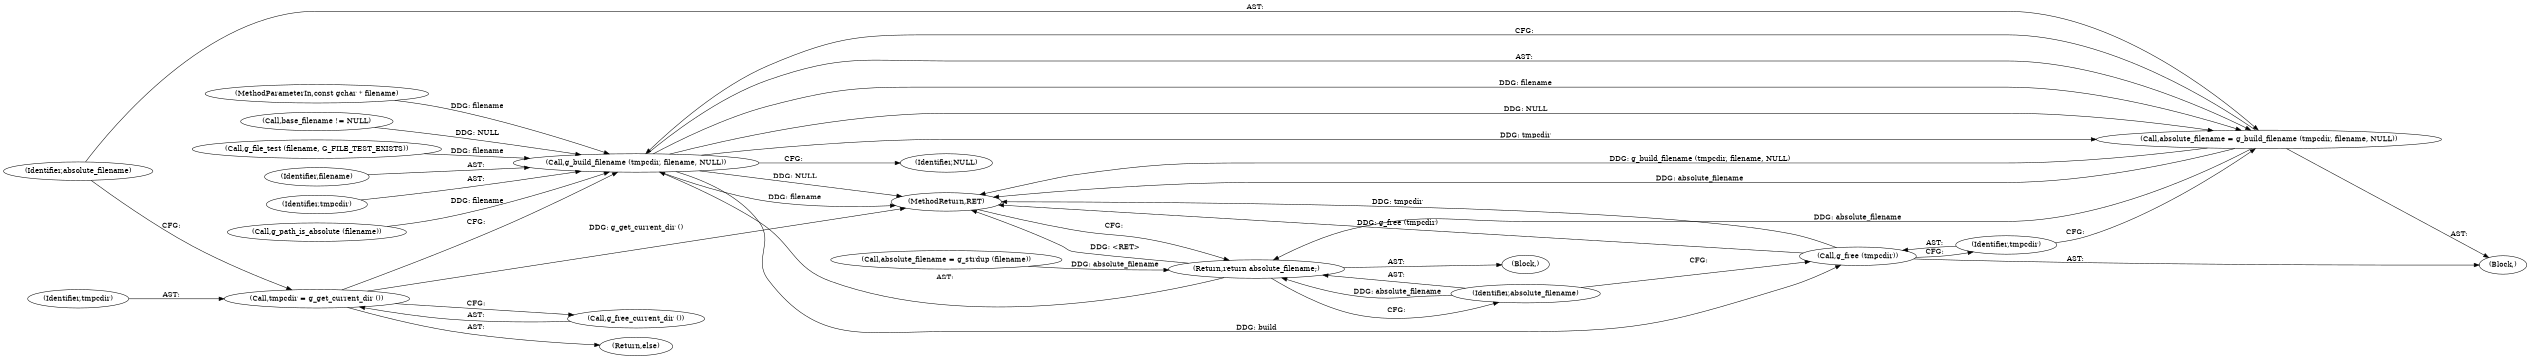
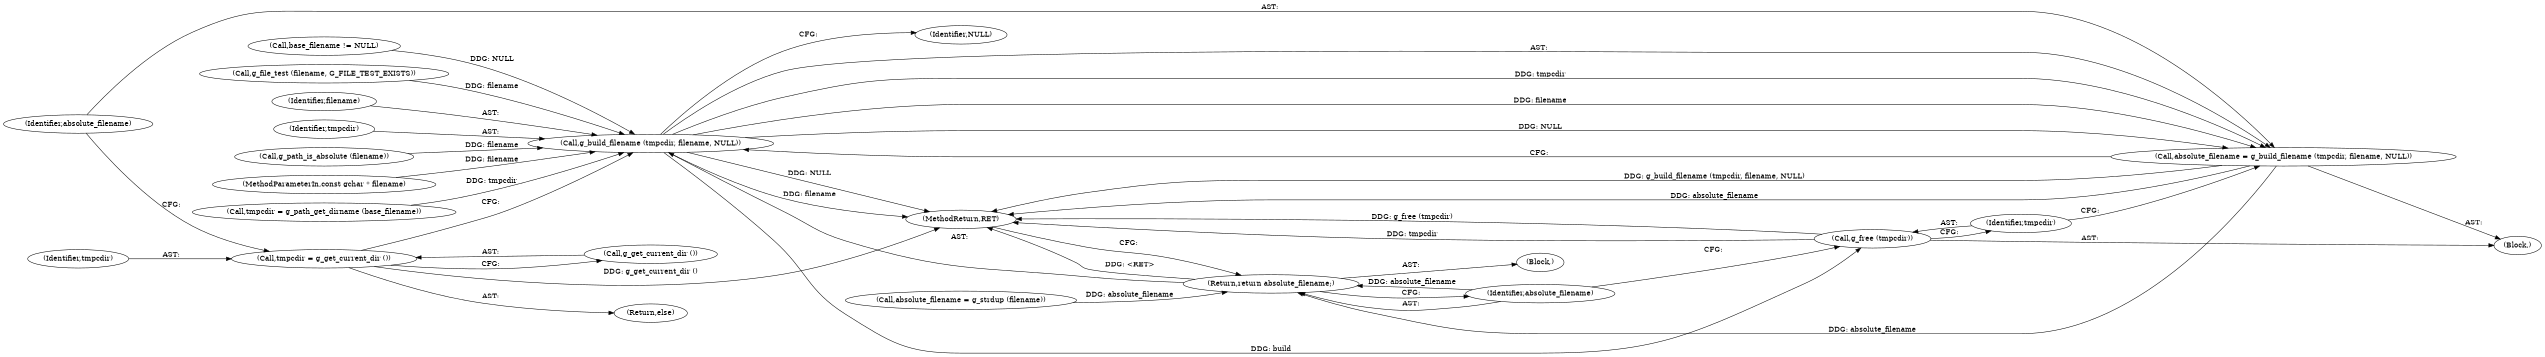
none -> (324, 212)
(636, 319) -> (651, 254)
